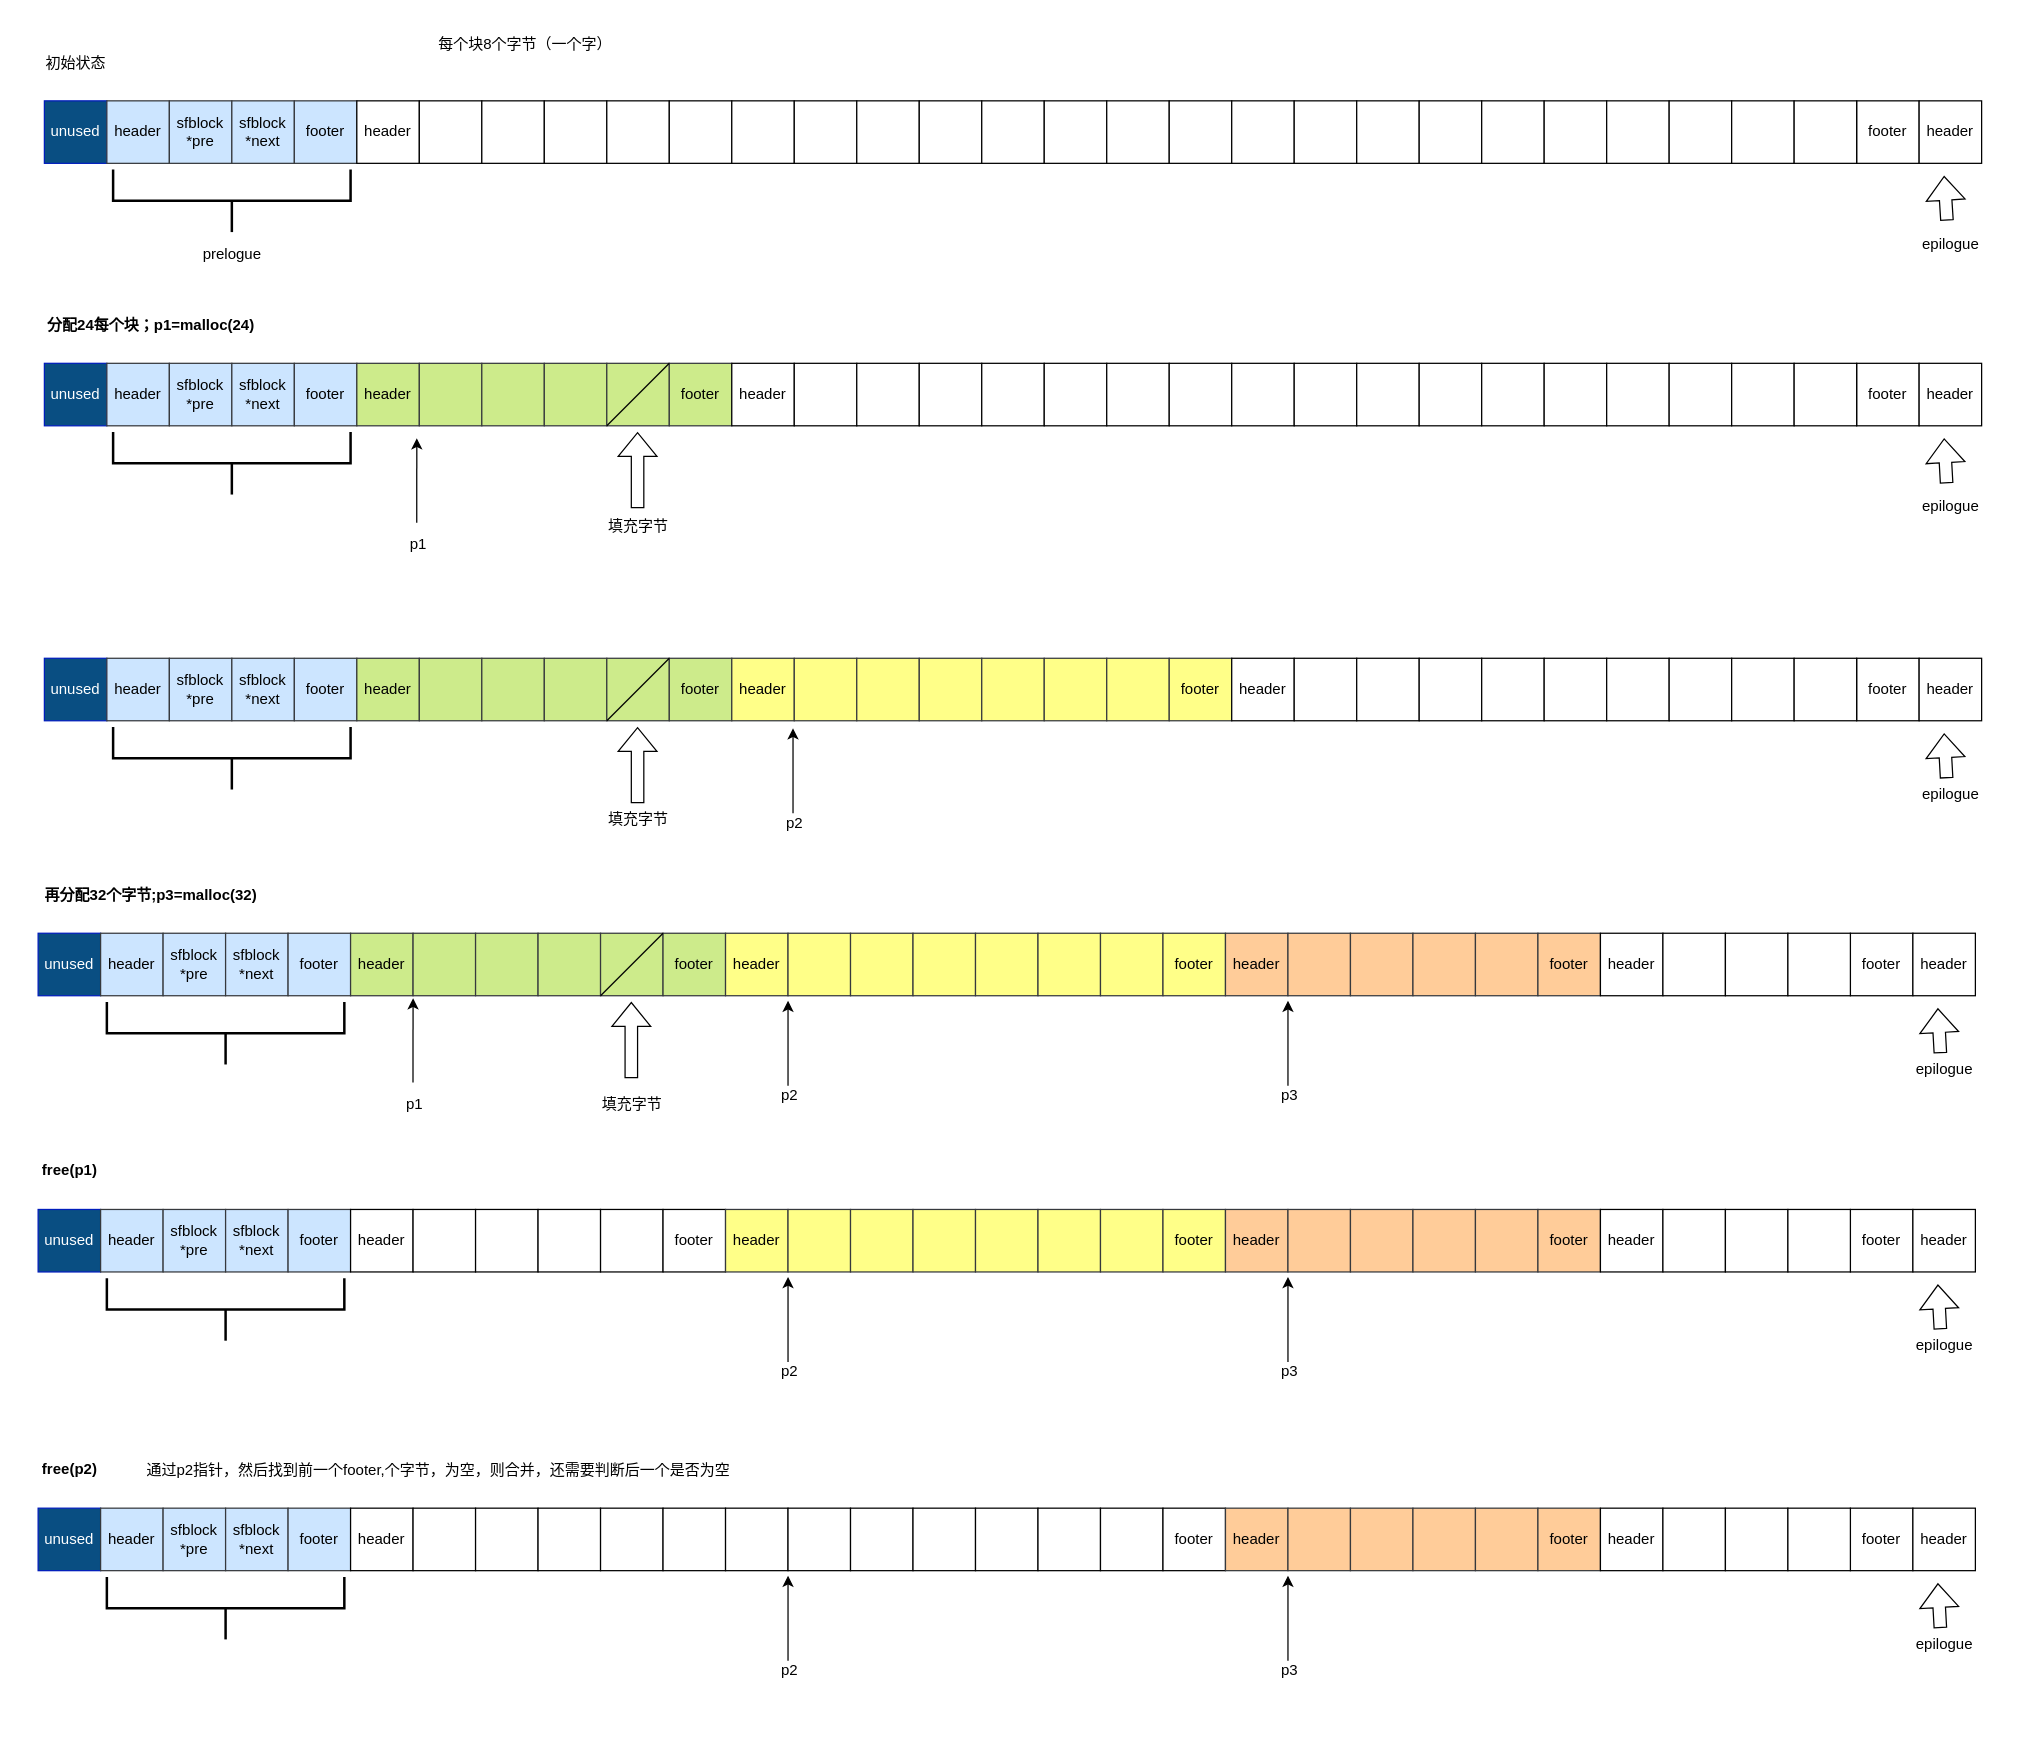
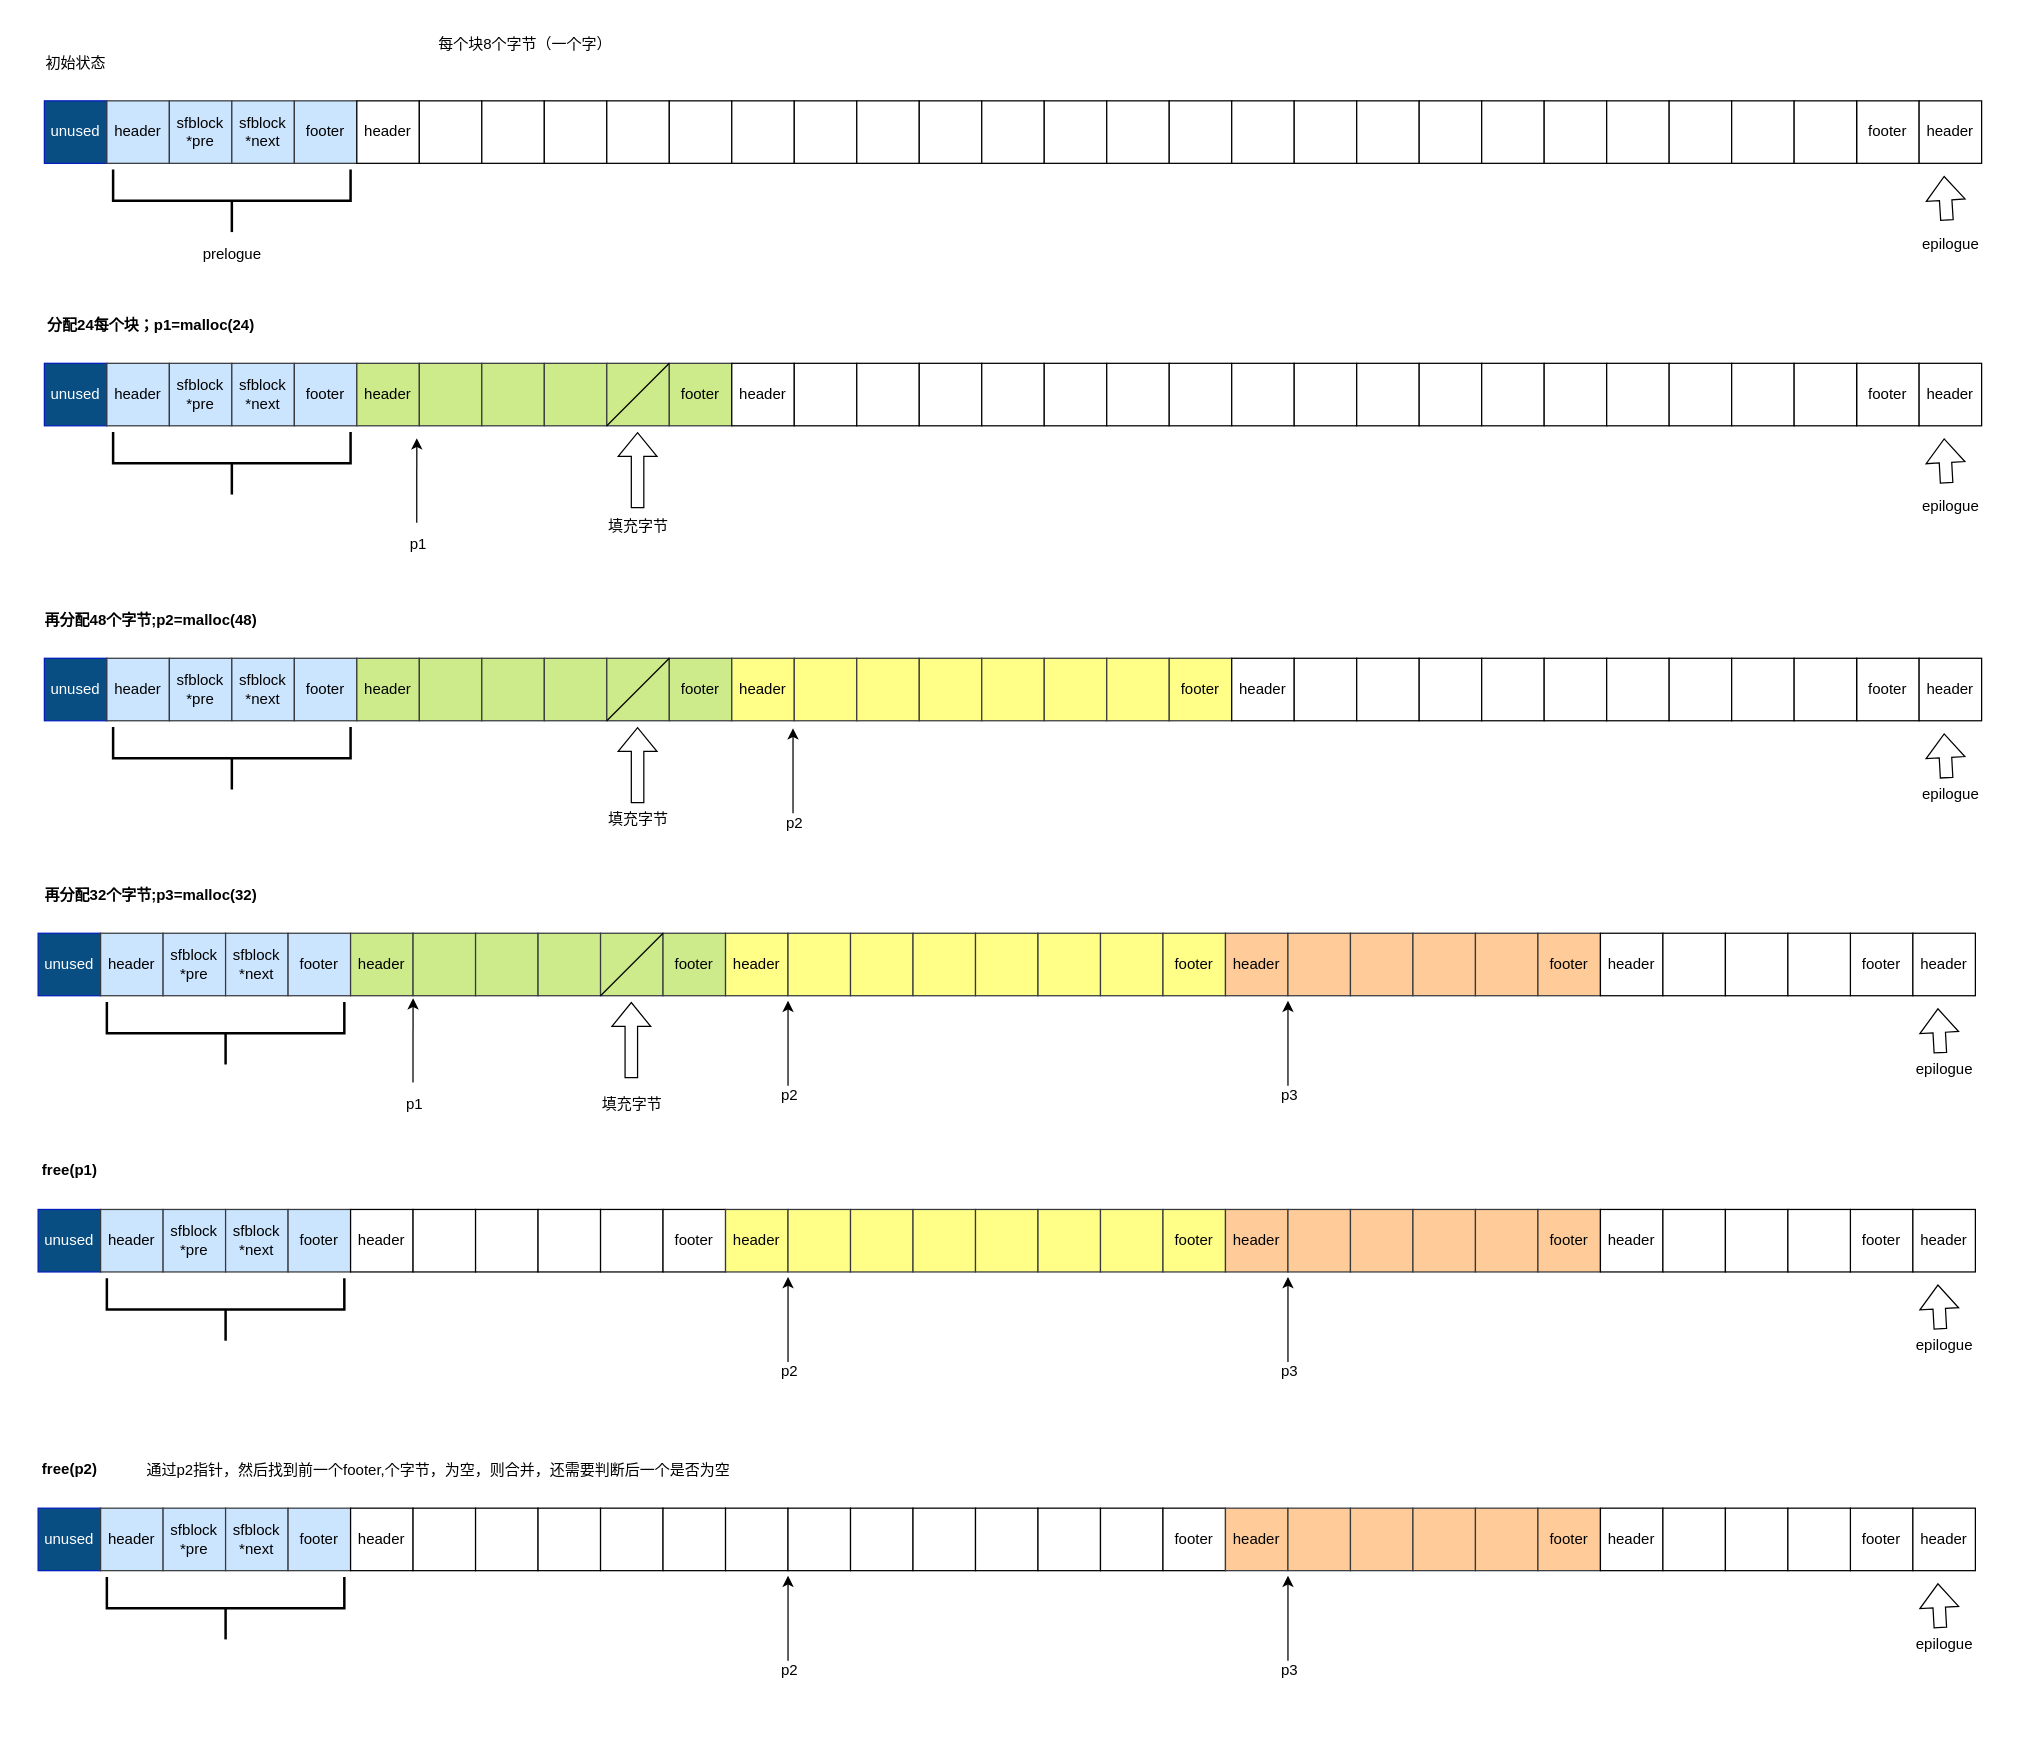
none -> (151, 621)
